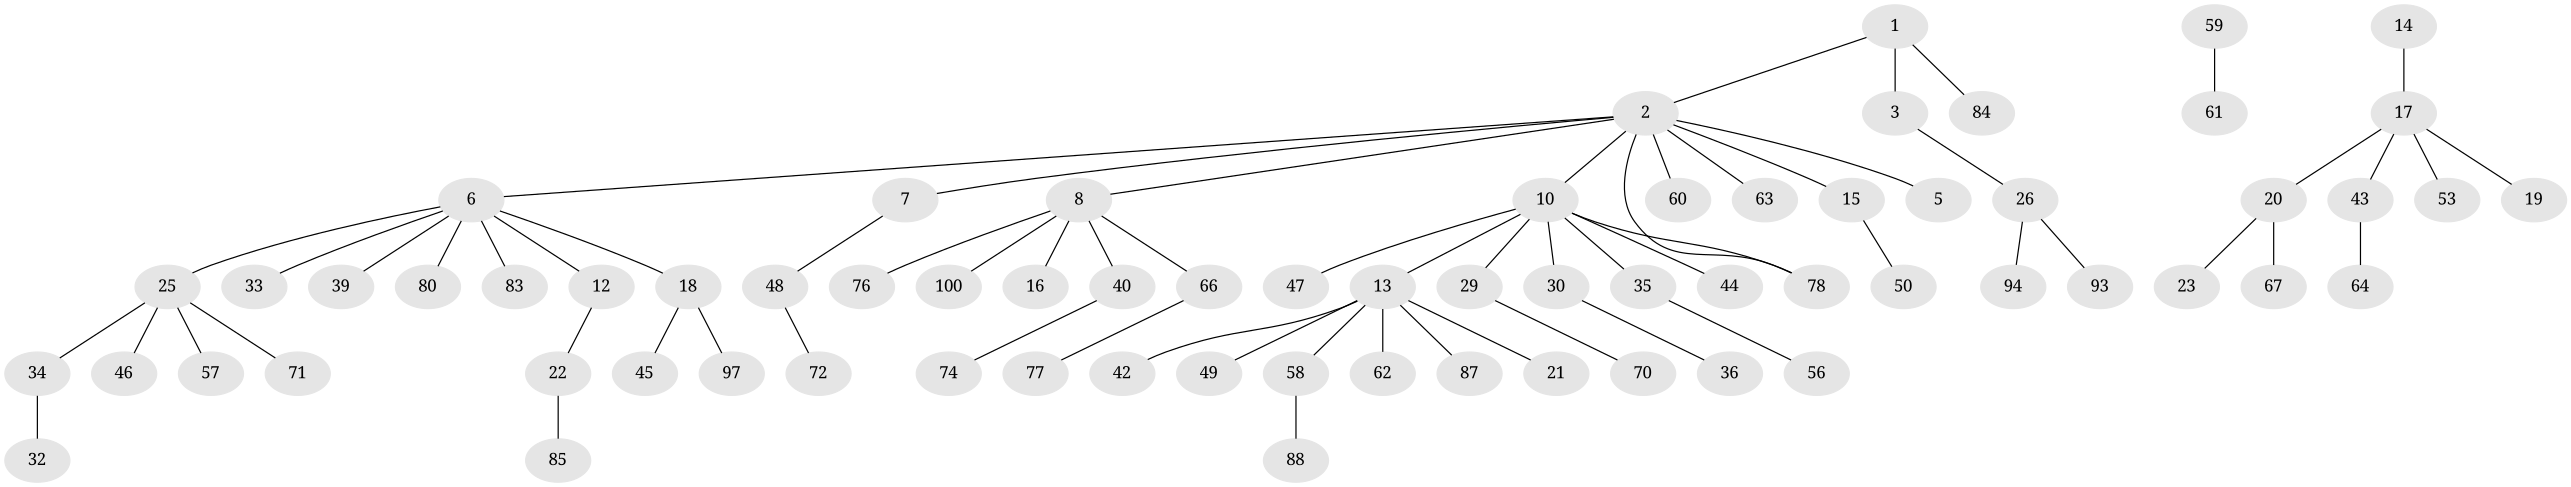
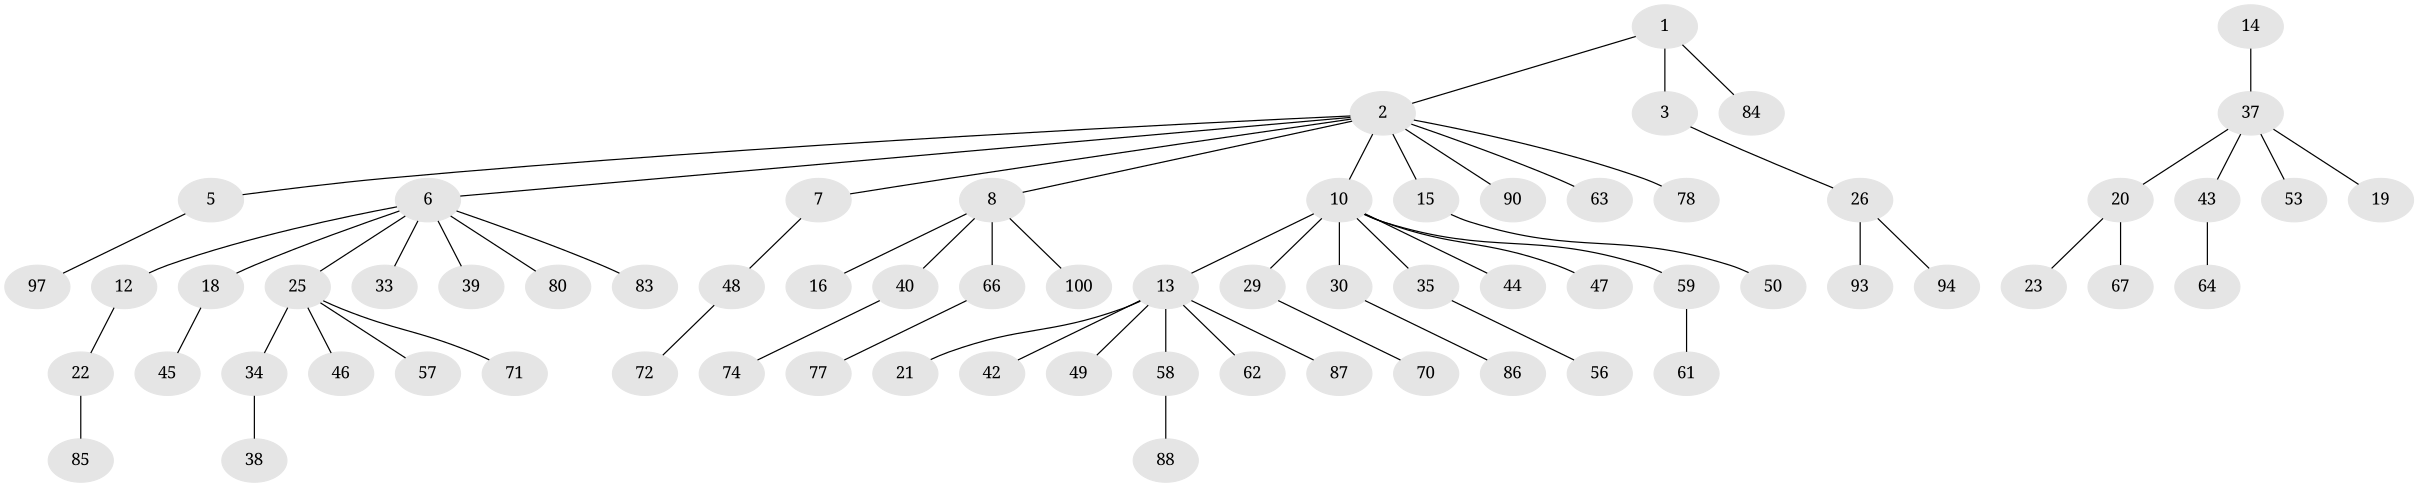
(2404, 113) -> (2251, 113)
(1678, 200) -> (1513, 200)
(1682, 242) -> (1513, 244)
(862, 287) -> none
(710, 330) -> (124, 243)
(1730, 374) -> (1513, 374)
(37, 461) -> (254, 461)
